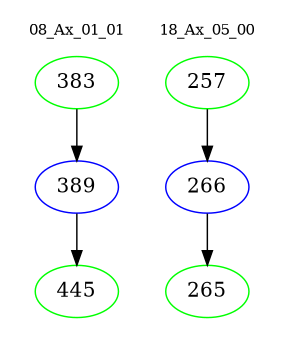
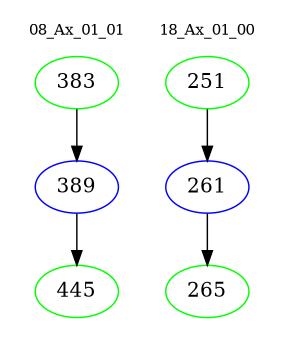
(207, 31) -> (207, 31)
(207, 83) -> (207, 83)
(207, 187) -> (207, 187)
